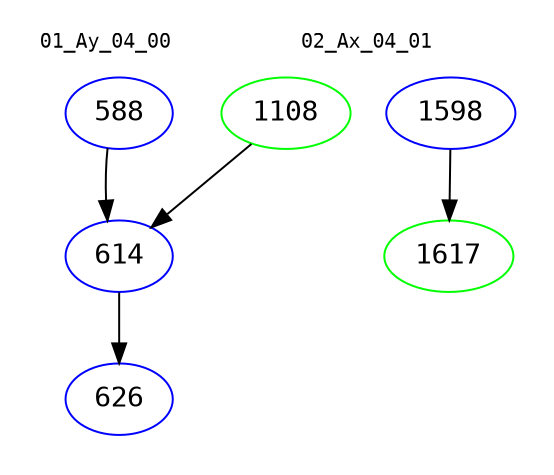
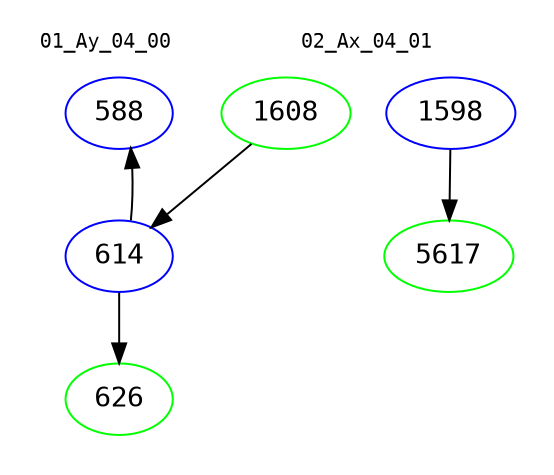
(286, 113) -> (286, 113)
(106, 174) -> (132, 195)
(449, 256) -> (449, 256)
(119, 399) -> (119, 399)
